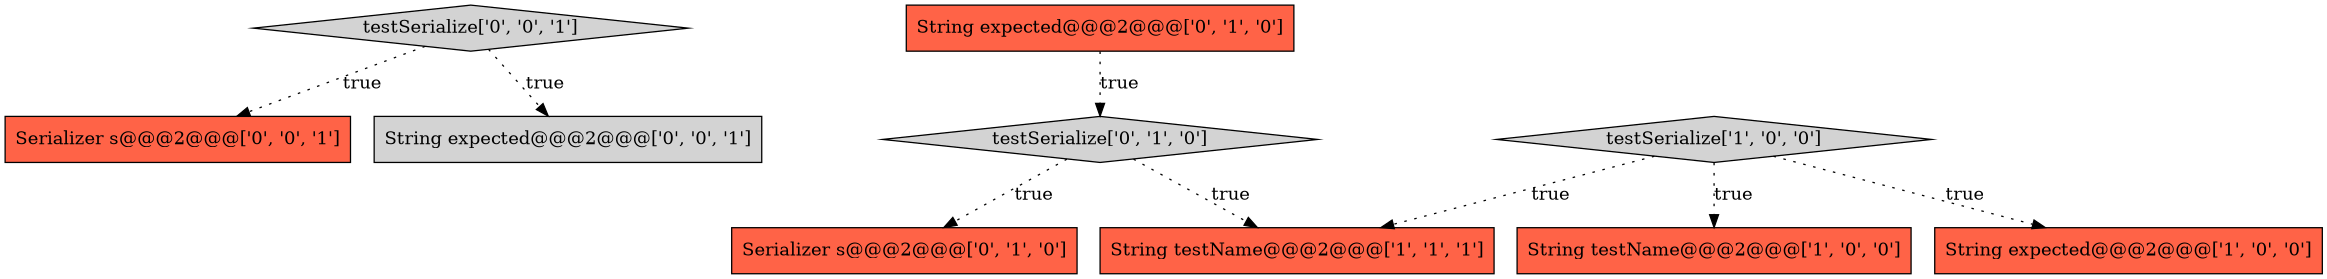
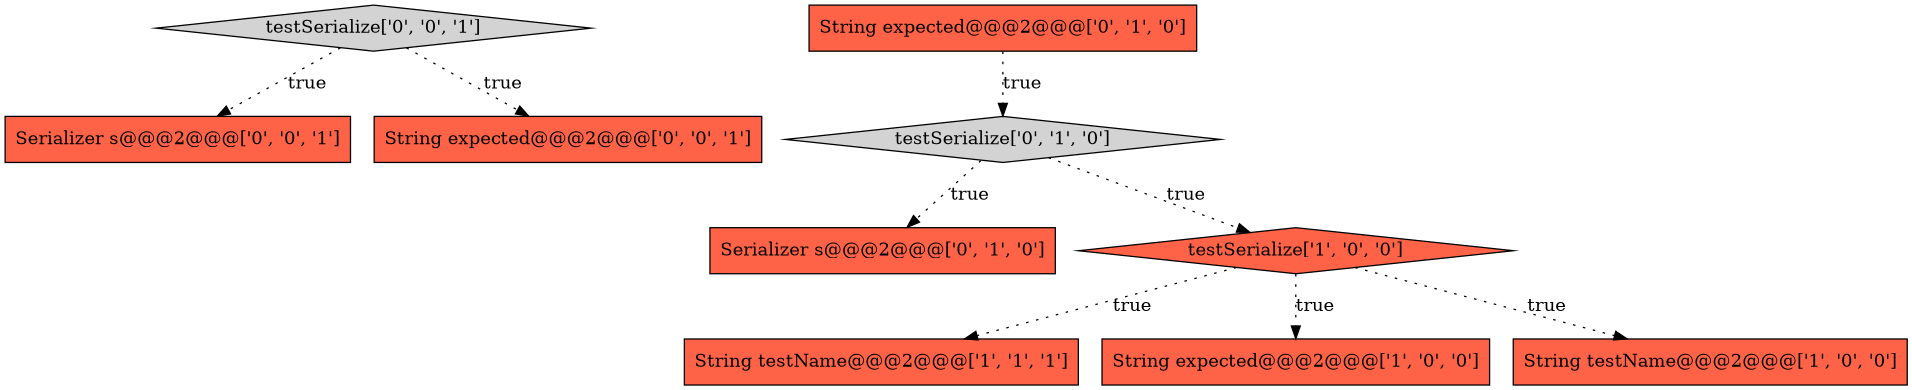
(568, 139) -> (568, 139)
(1714, 139) -> (1296, 251)
(1190, 190) -> (1143, 193)
